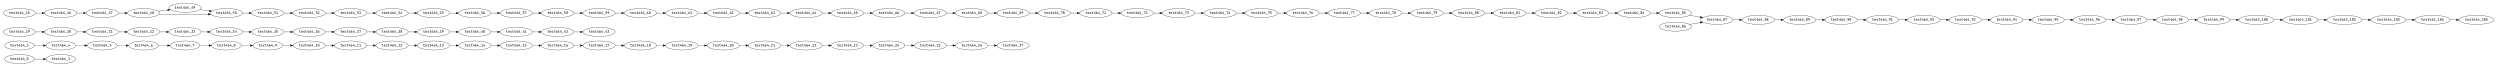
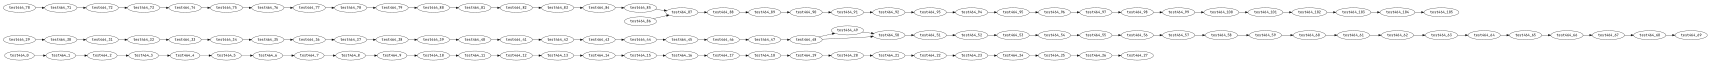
(1032, 13) -> none
none -> (640, 40)
none -> (102, 56)
